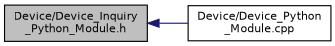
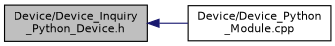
(76, 23) -> (76, 23)
